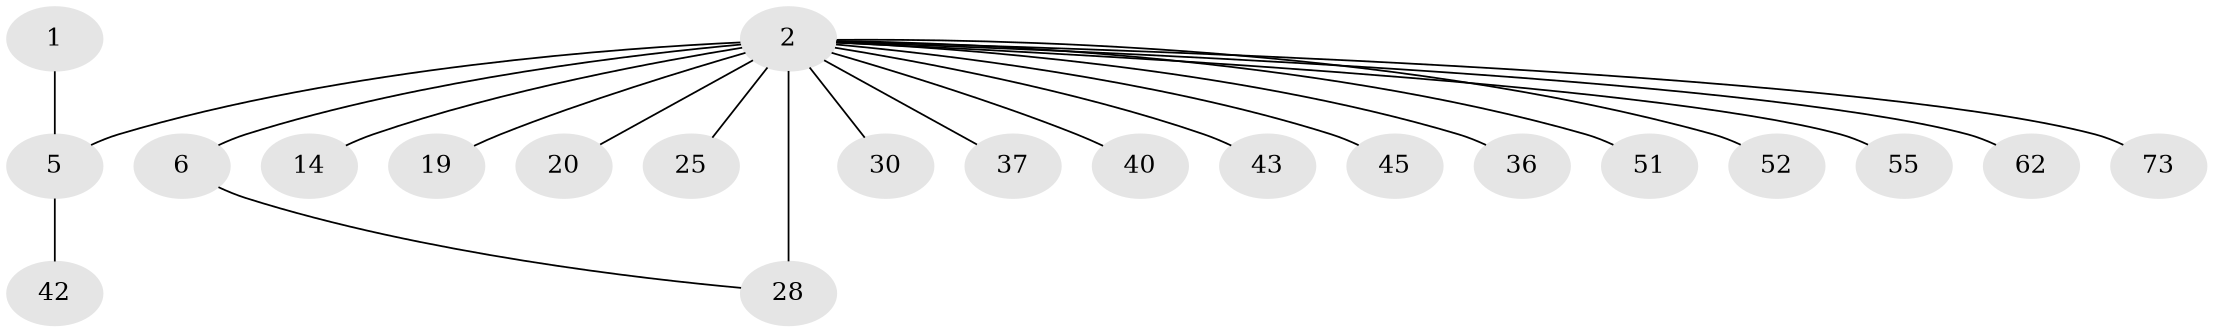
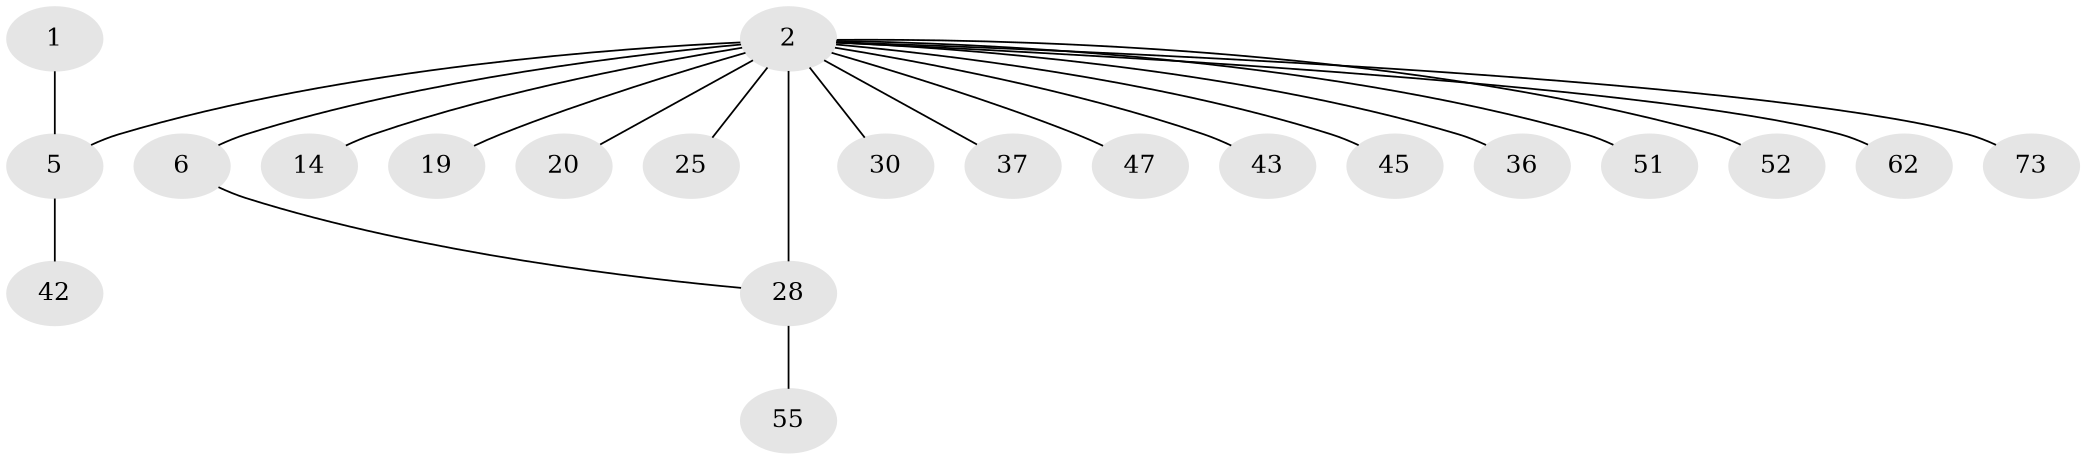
(1613, 98) -> (789, 357)
(1140, 166) -> (1140, 166)
